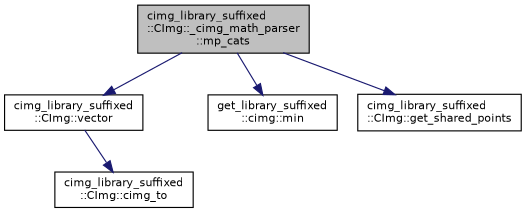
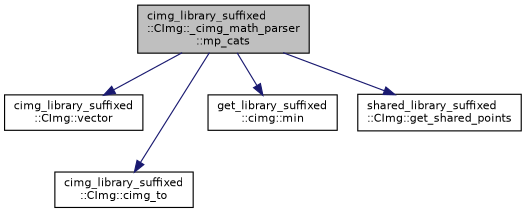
(440, 113) -> (440, 113)
(96, 146) -> (175, 107)
